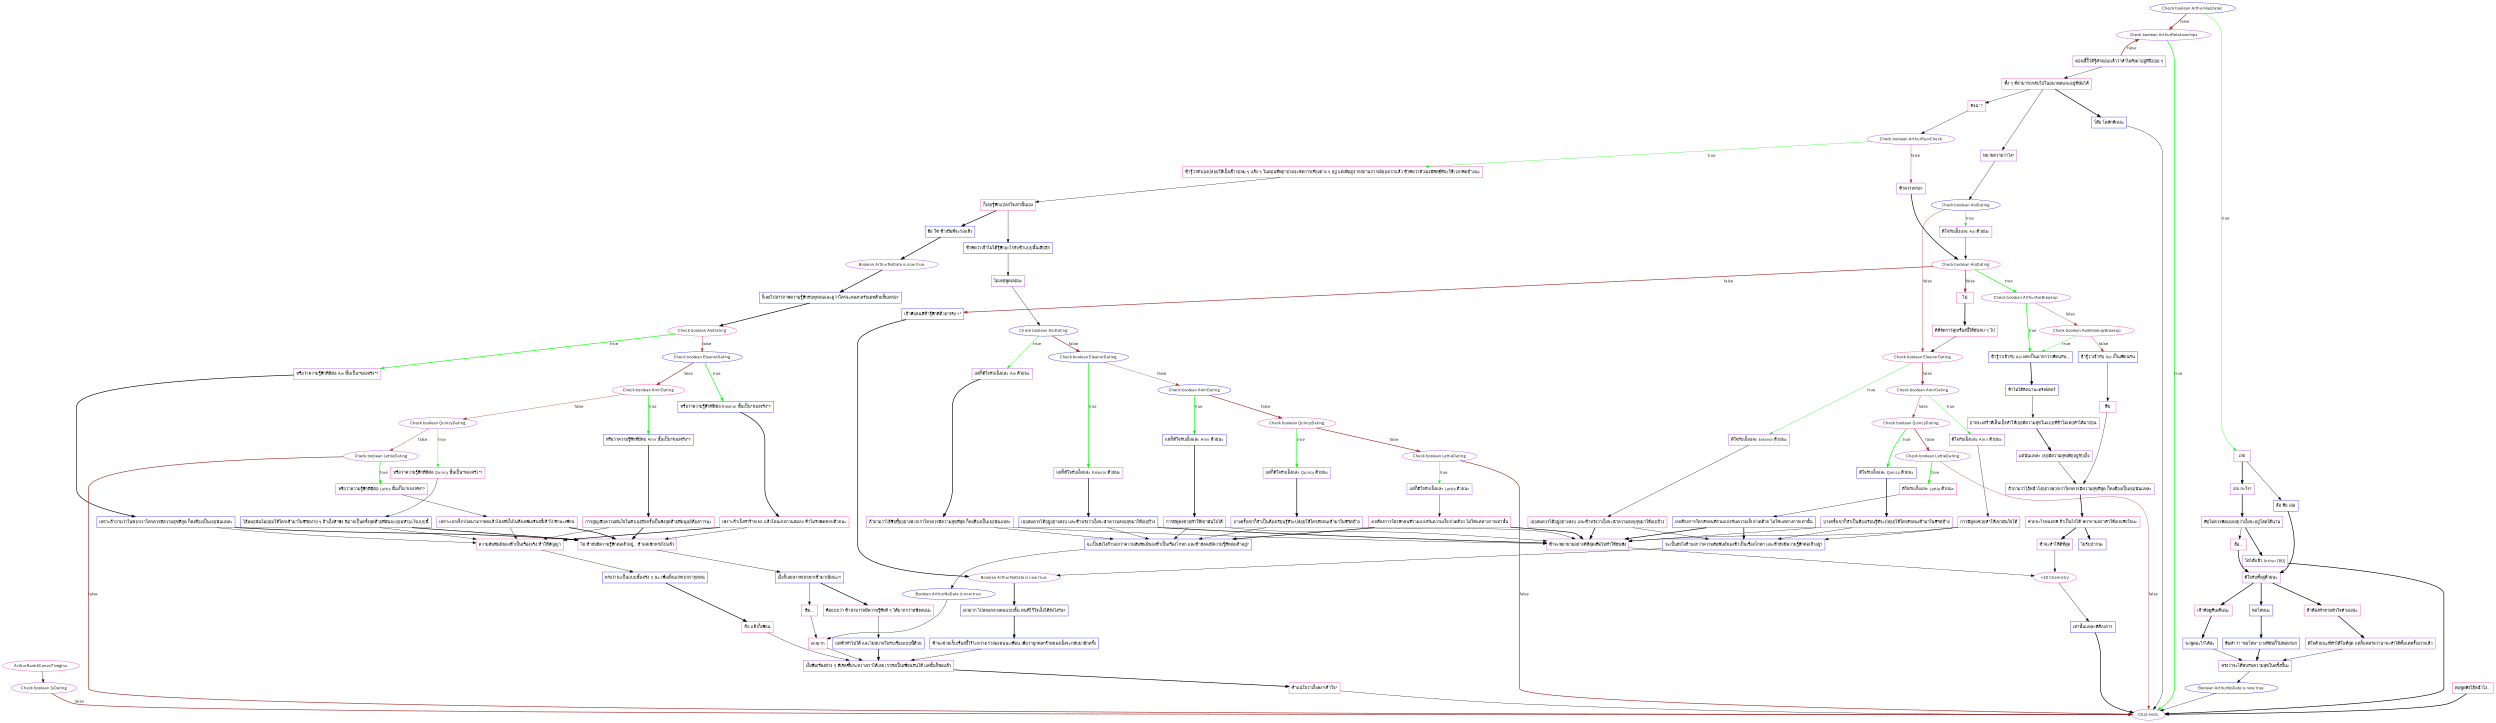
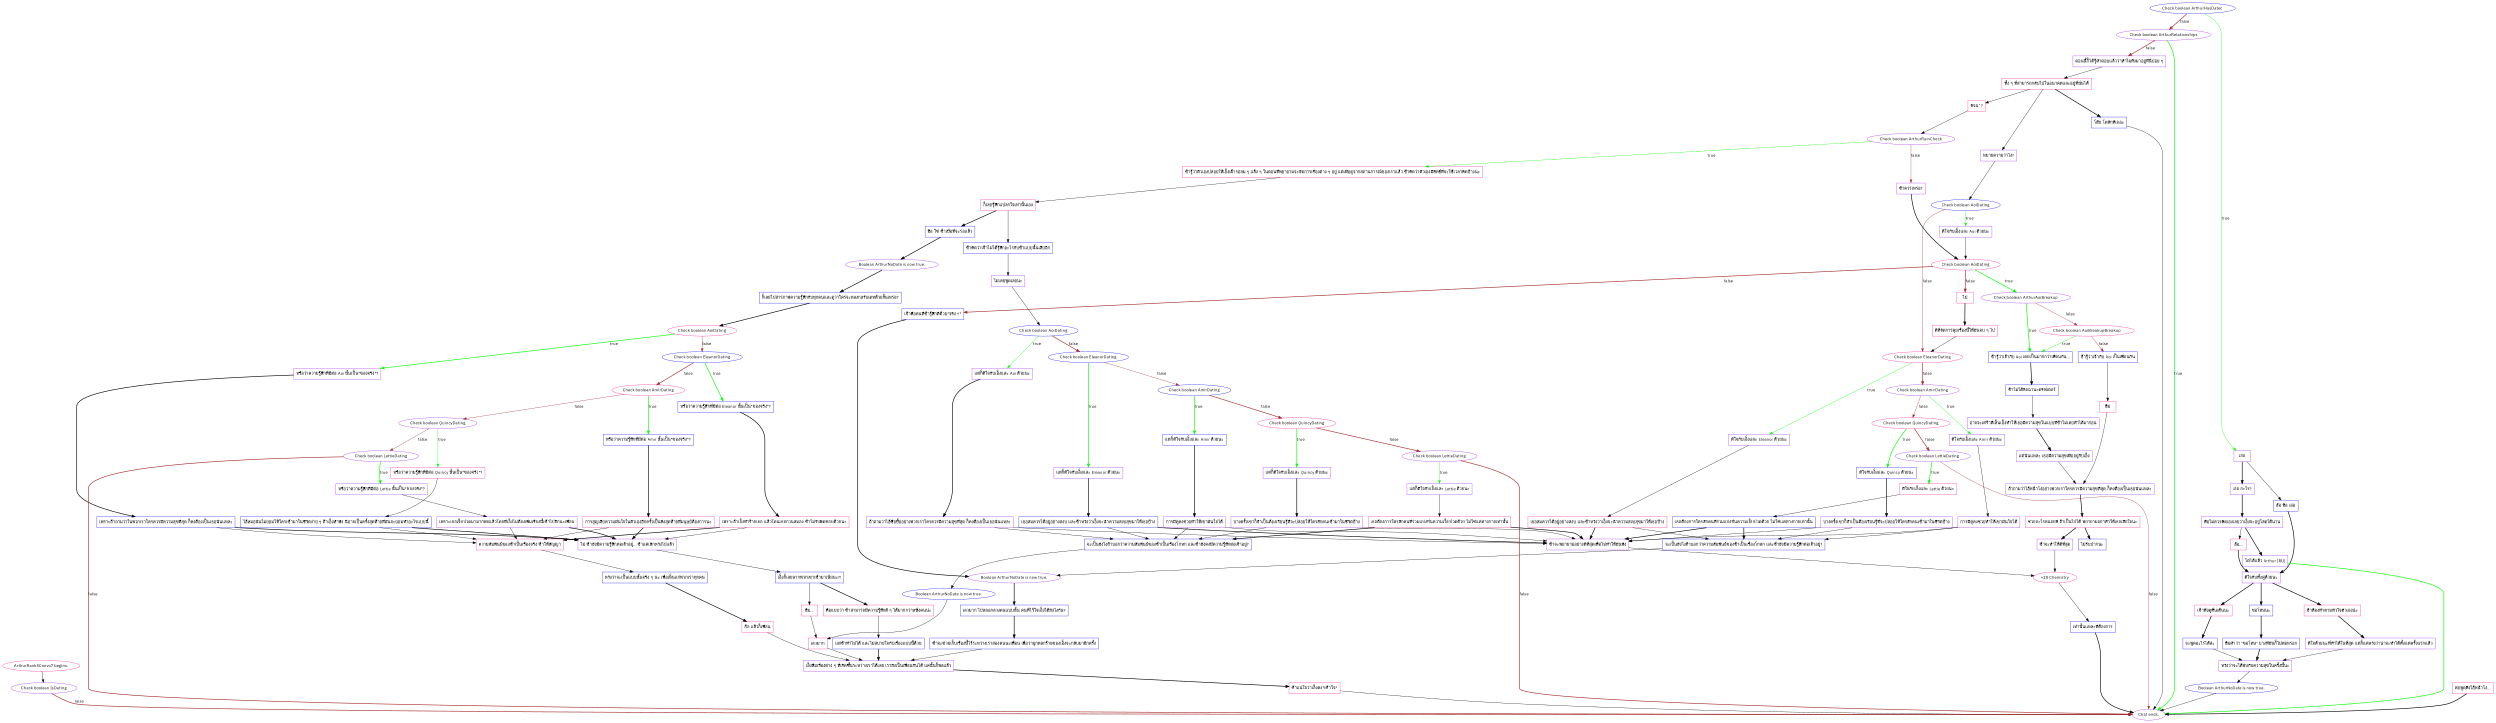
(2127, 47) -> (2143, 47)
(2434, 693) -> (2434, 693)
